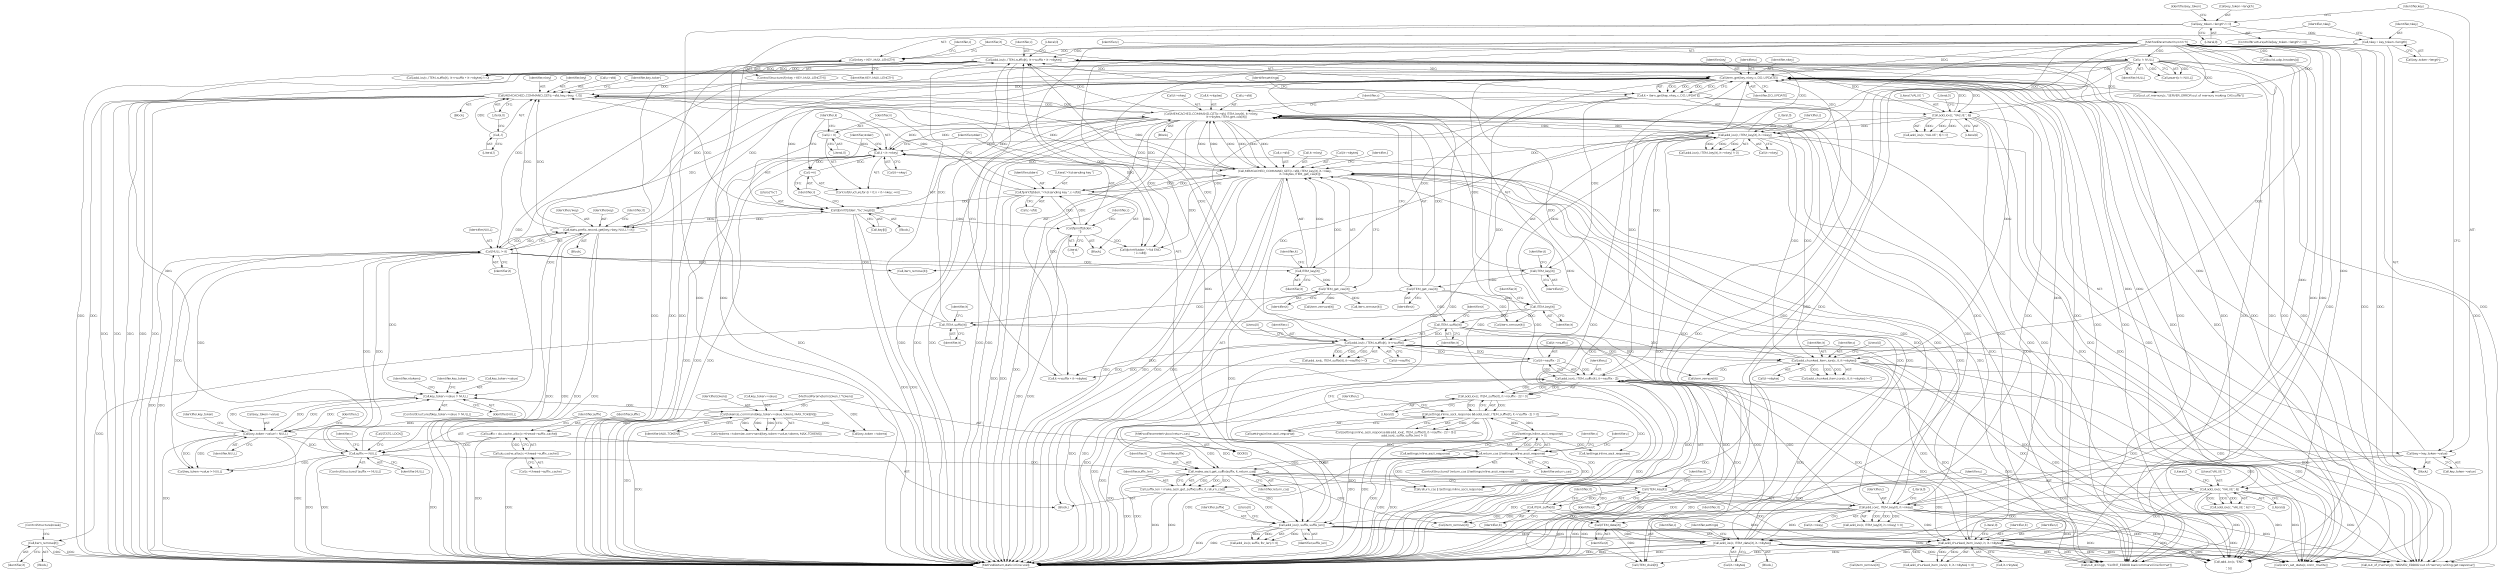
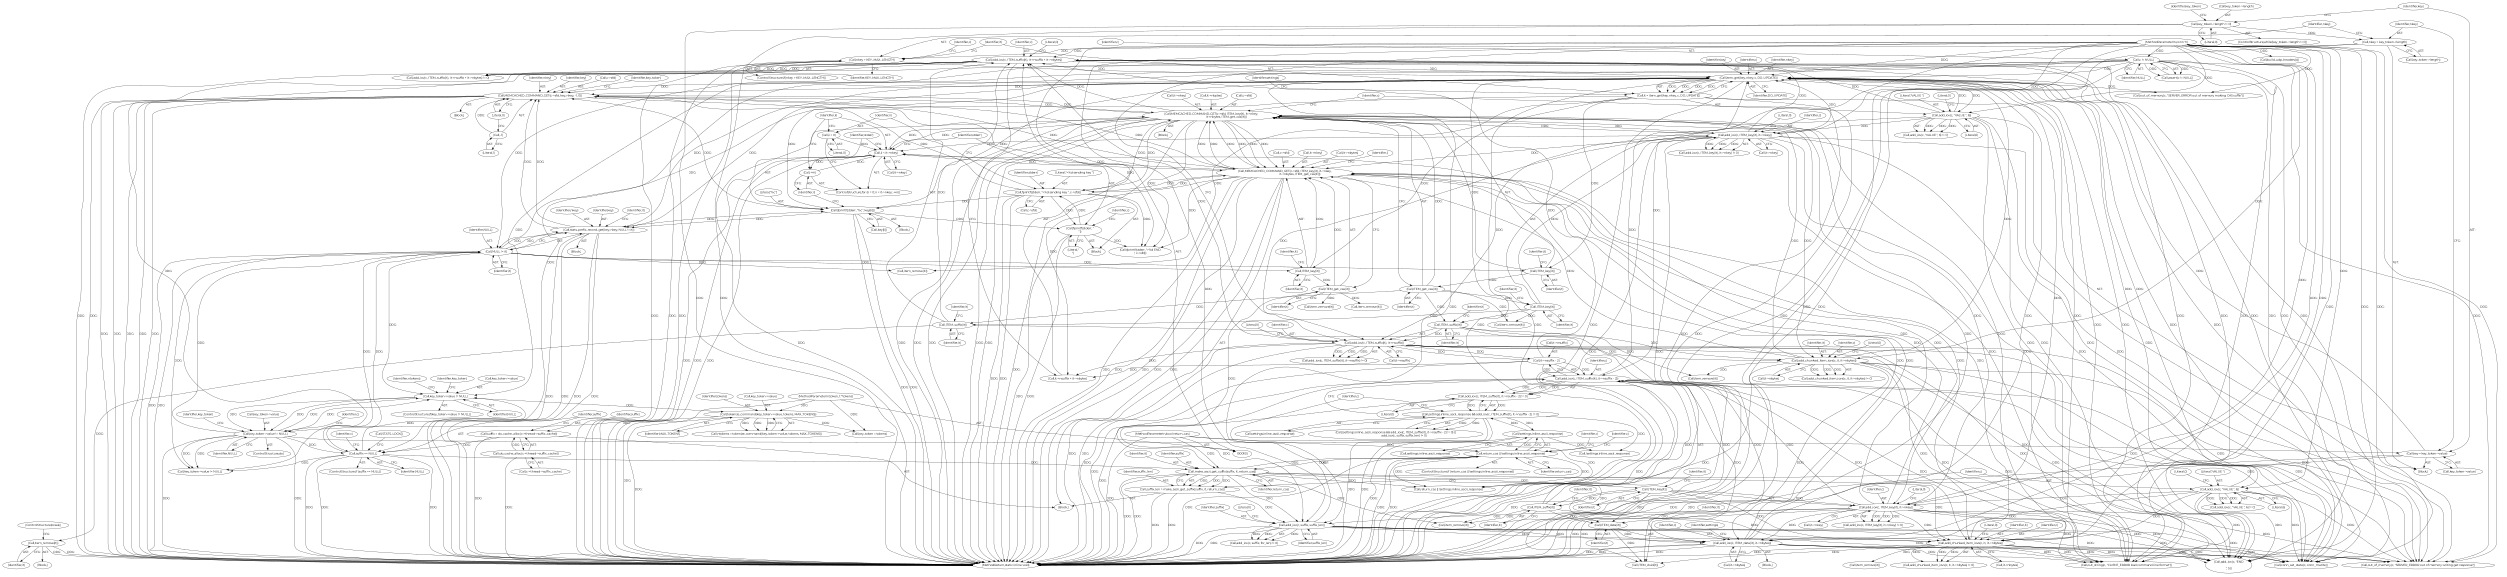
(834, 162) -> (834, 162)
(1208, 193) -> (1208, 193)
none -> (269, 454)
